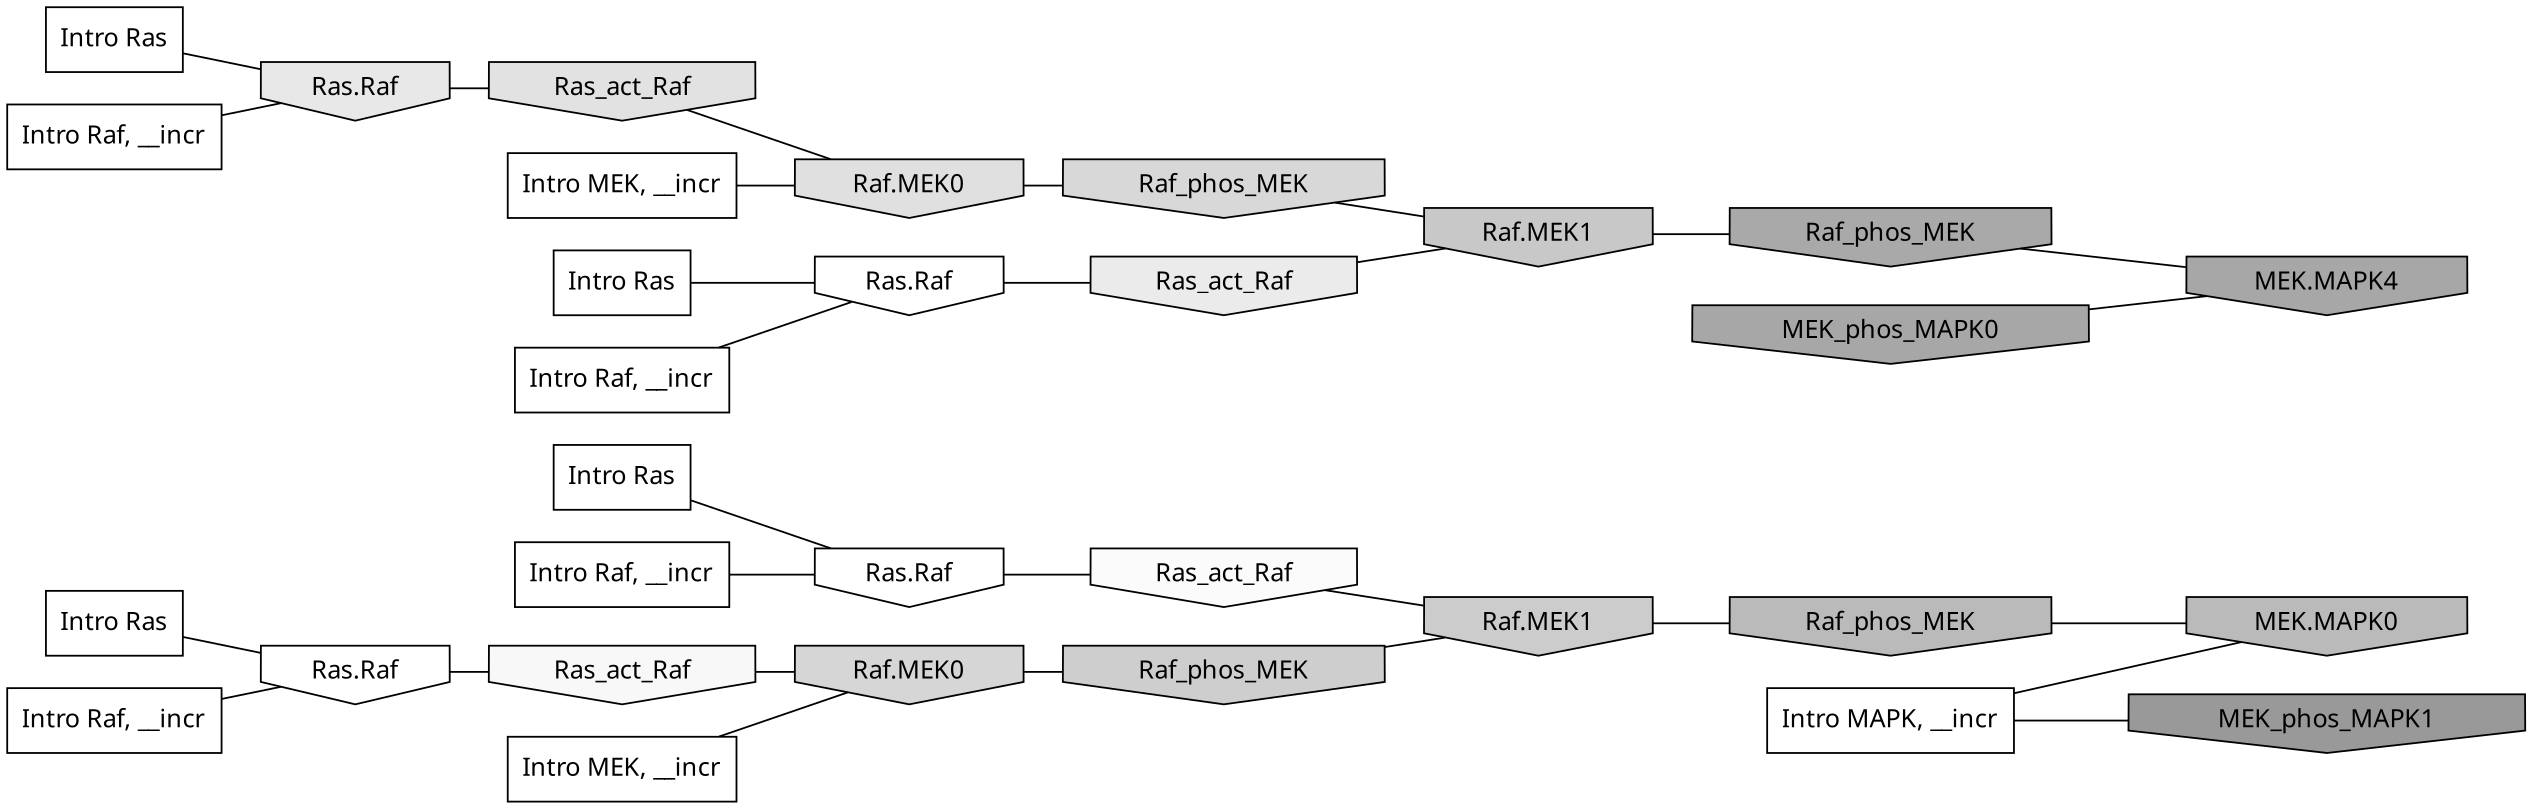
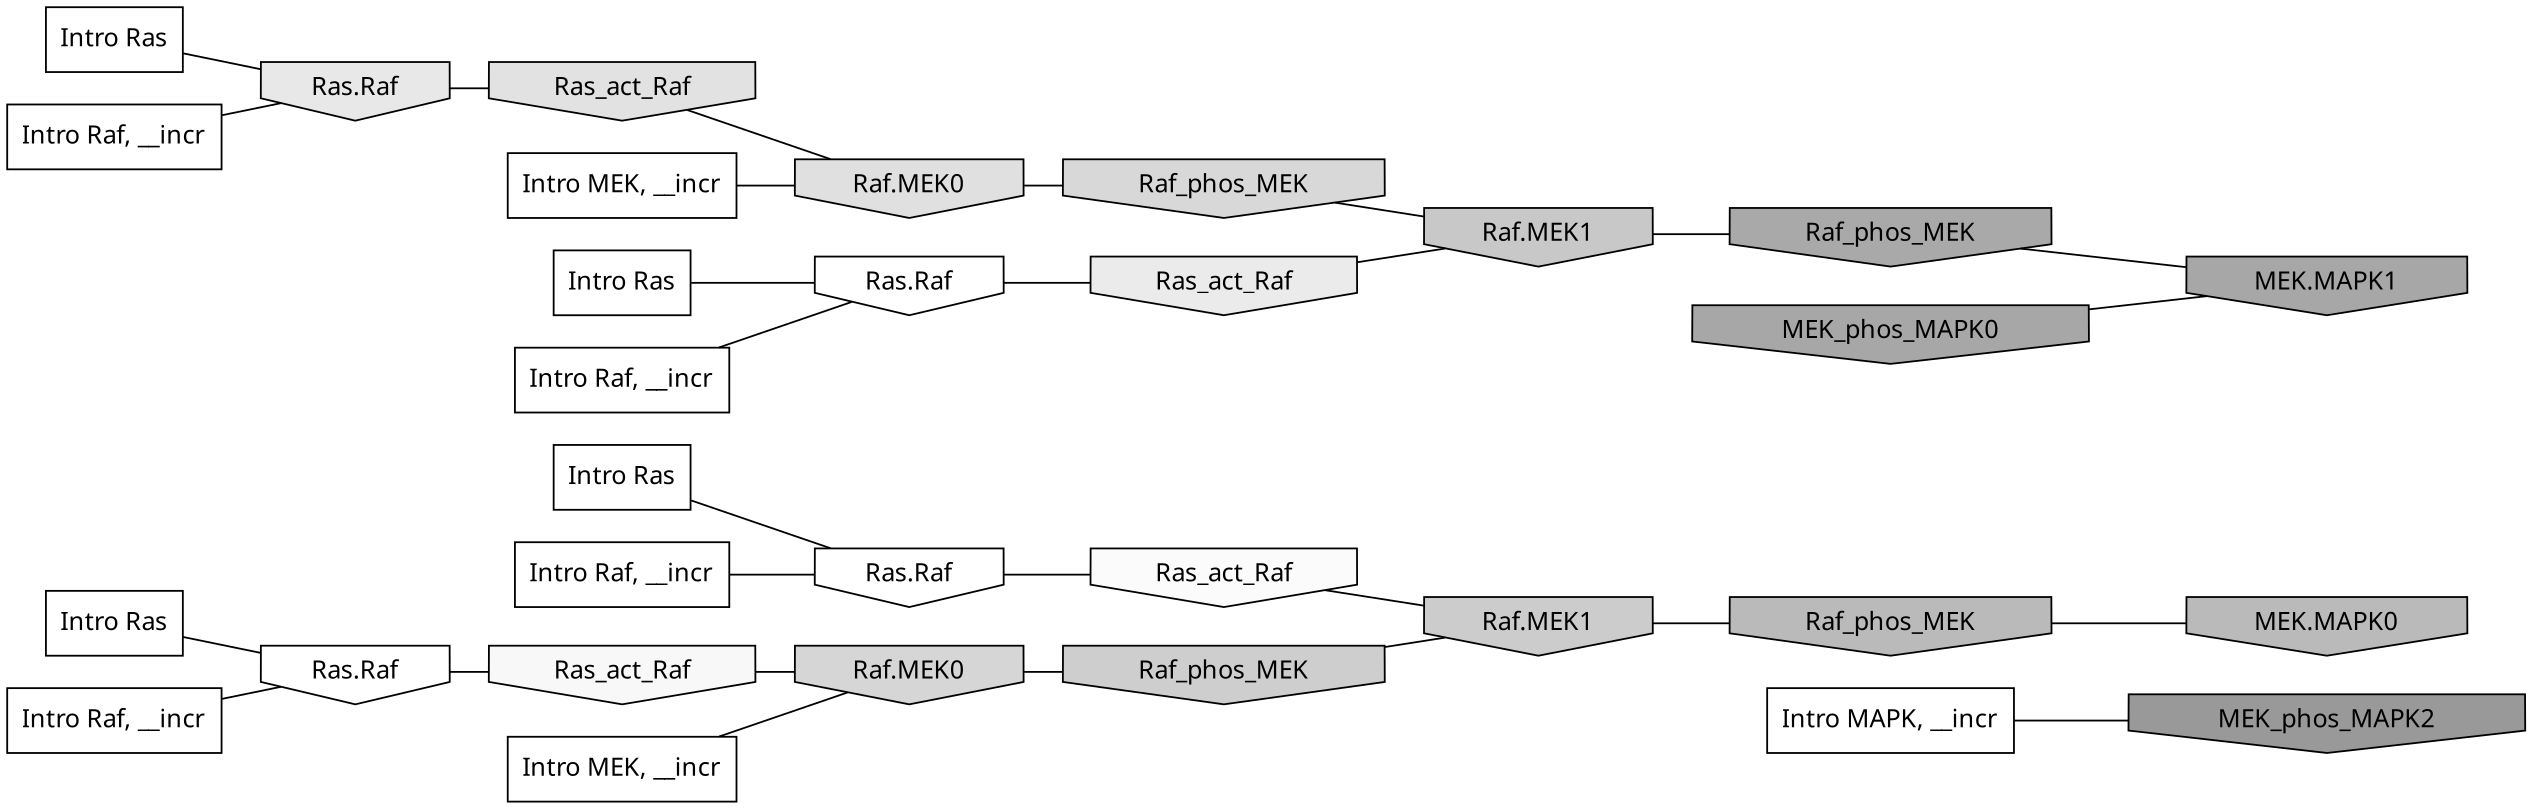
(2327, 283) -> (2327, 283)
(2128, 668) -> none
(2327, 721) -> (2327, 721)
